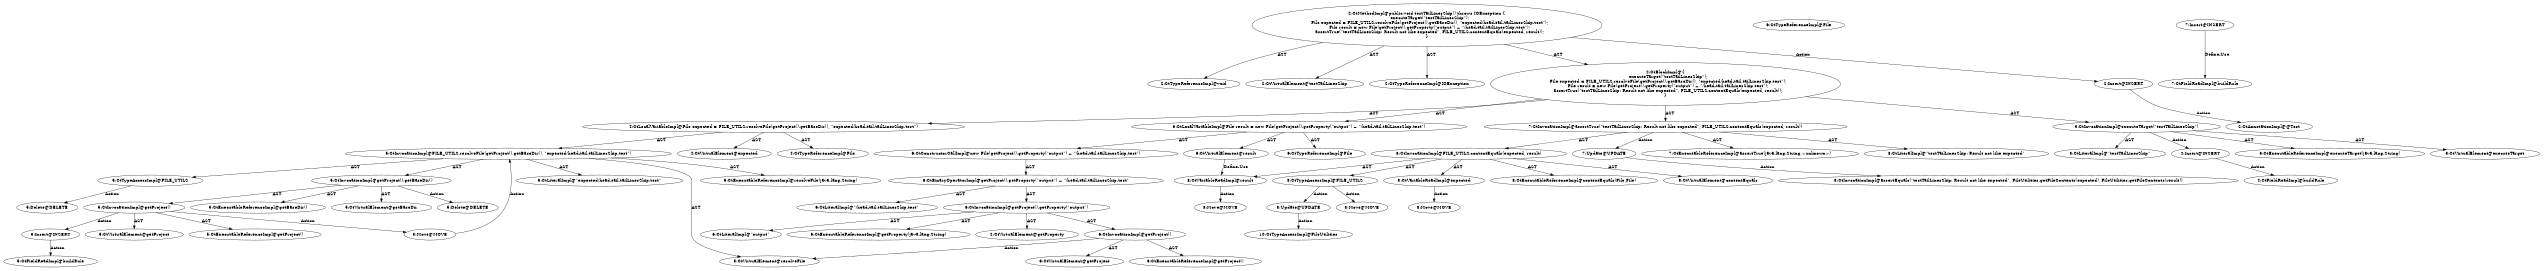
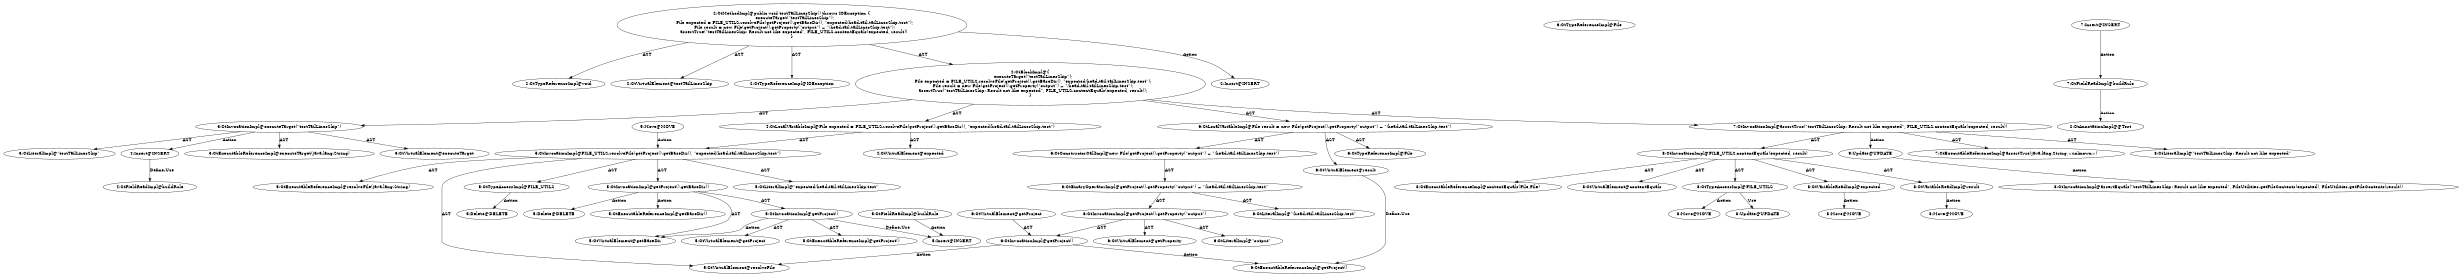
(2217, 55) -> (2108, 55)
(2181, 112) -> (2101, 104)
(823, 154) -> none
(1604, 154) -> (1870, 154)
(1224, 166) -> (1386, 230)
(2258, 167) -> (162, 170)
(332, 194) -> (665, 201)
(1321, 194) -> (1752, 201)
(105, 221) -> (898, 228)
(287, 222) -> (718, 234)
(878, 235) -> none
(1027, 235) -> (1145, 241)
(1298, 235) -> none
(51, 246) -> (927, 227)
(1106, 247) -> (1021, 227)
(1174, 248) -> (1191, 254)
